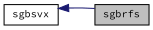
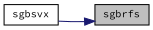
(82, 8) -> (71, 22)
